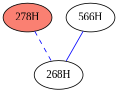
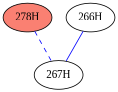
(91, 18) -> (91, 18)
(59, 75) -> (59, 75)
